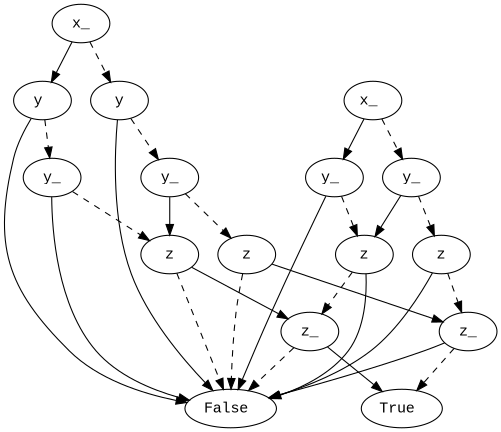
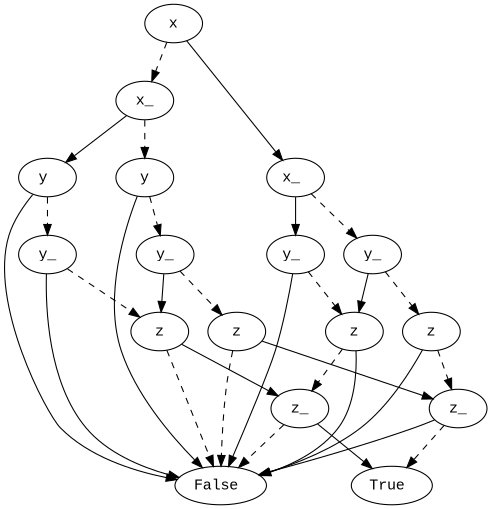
none -> (174, 24)
